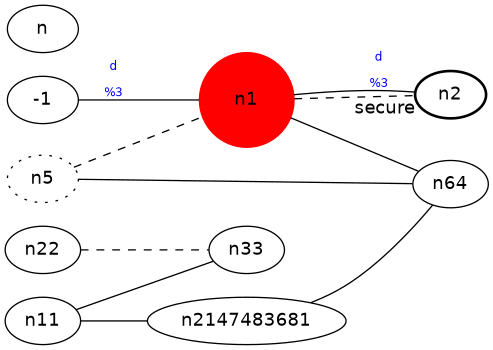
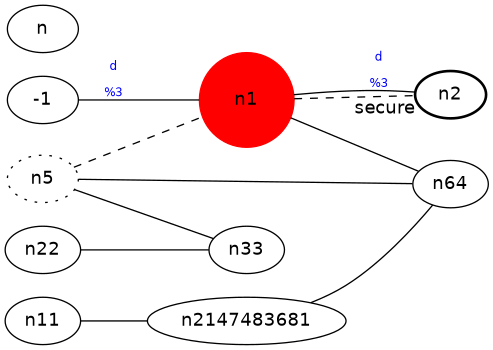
(145, 250) -> (145, 250)
(145, 285) -> (144, 214)
